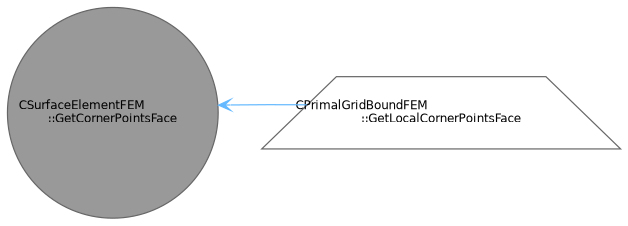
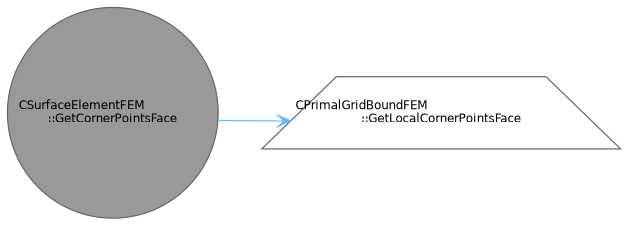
(269, 105) -> (248, 121)
